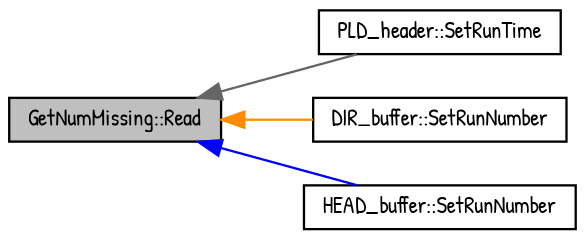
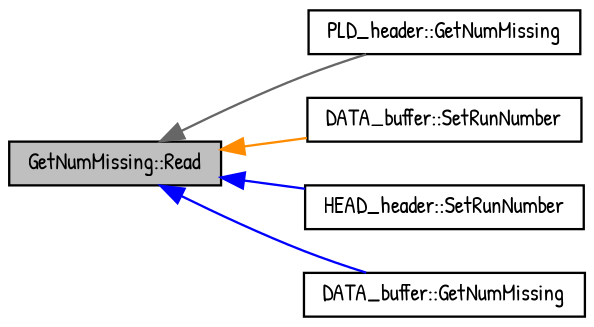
(440, 32) -> (444, 32)
(440, 120) -> (444, 120)
(440, 207) -> (444, 207)
none -> (444, 295)
